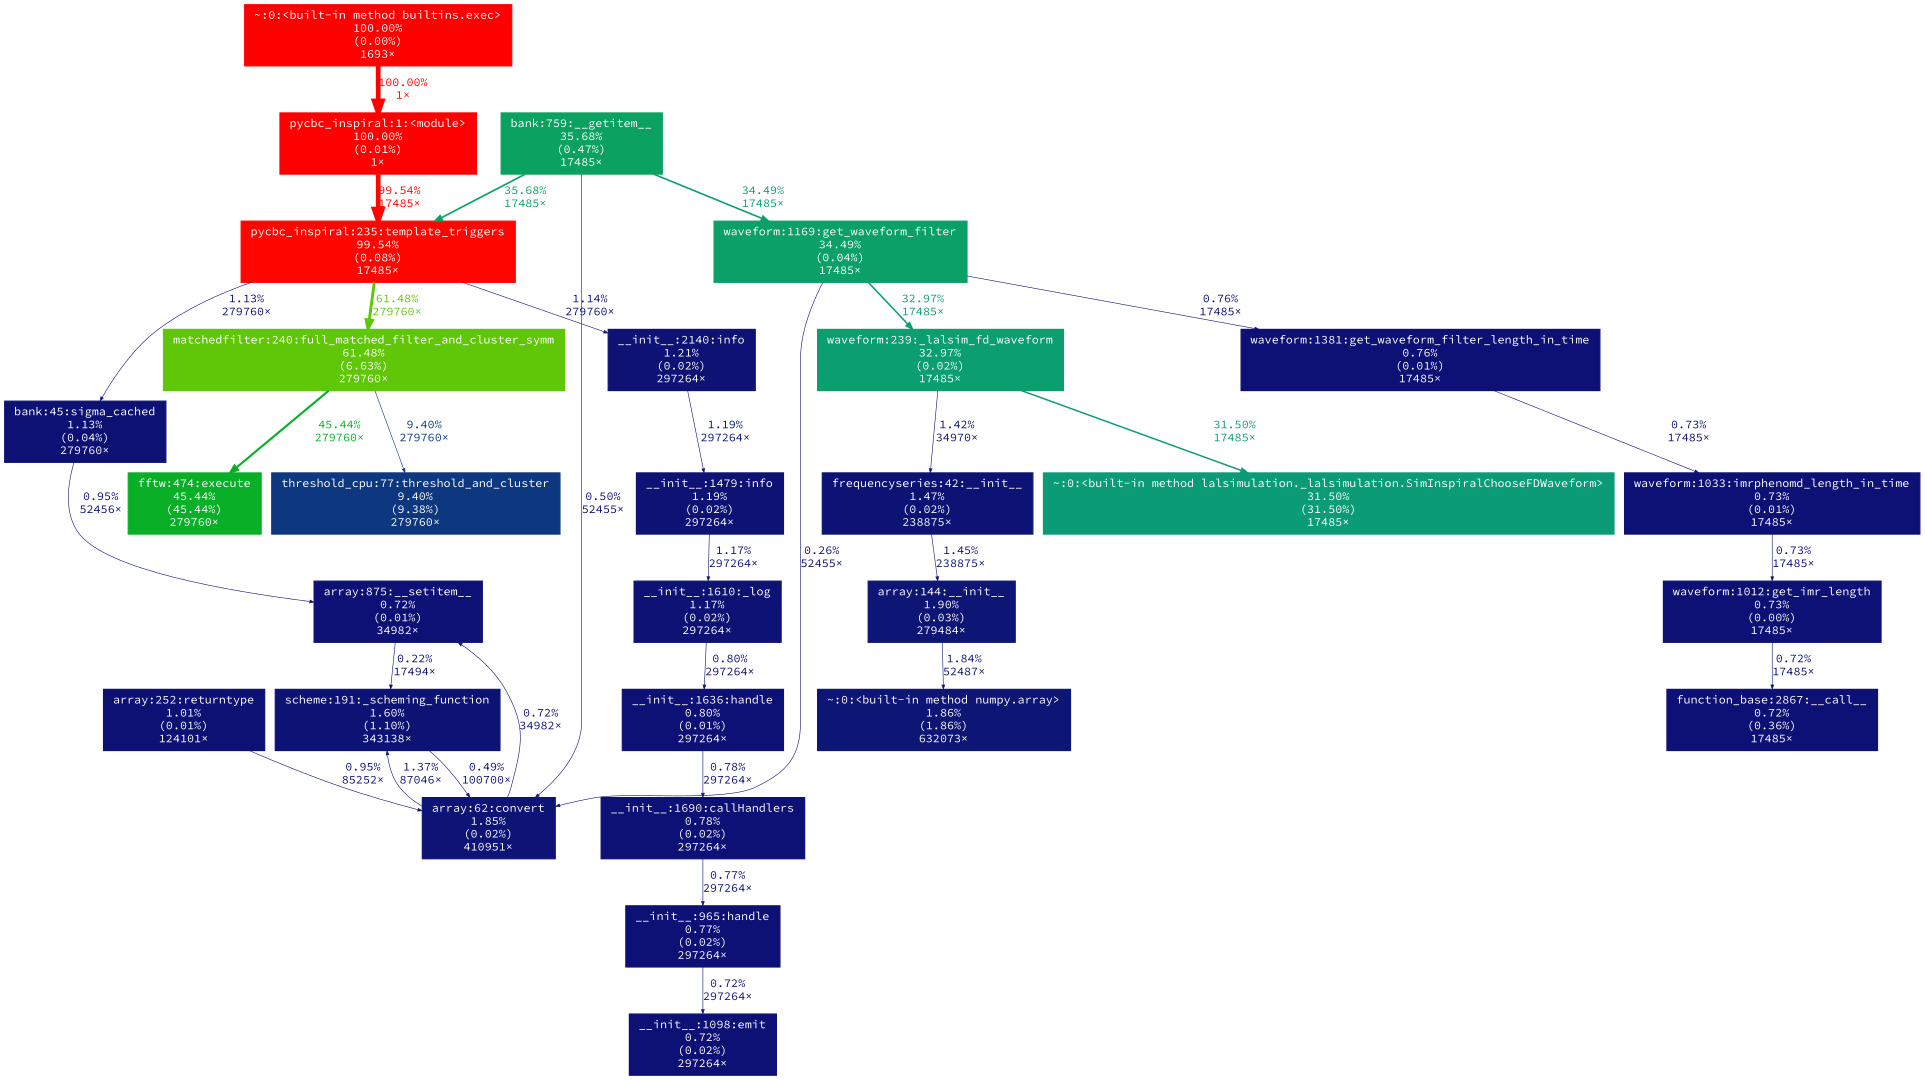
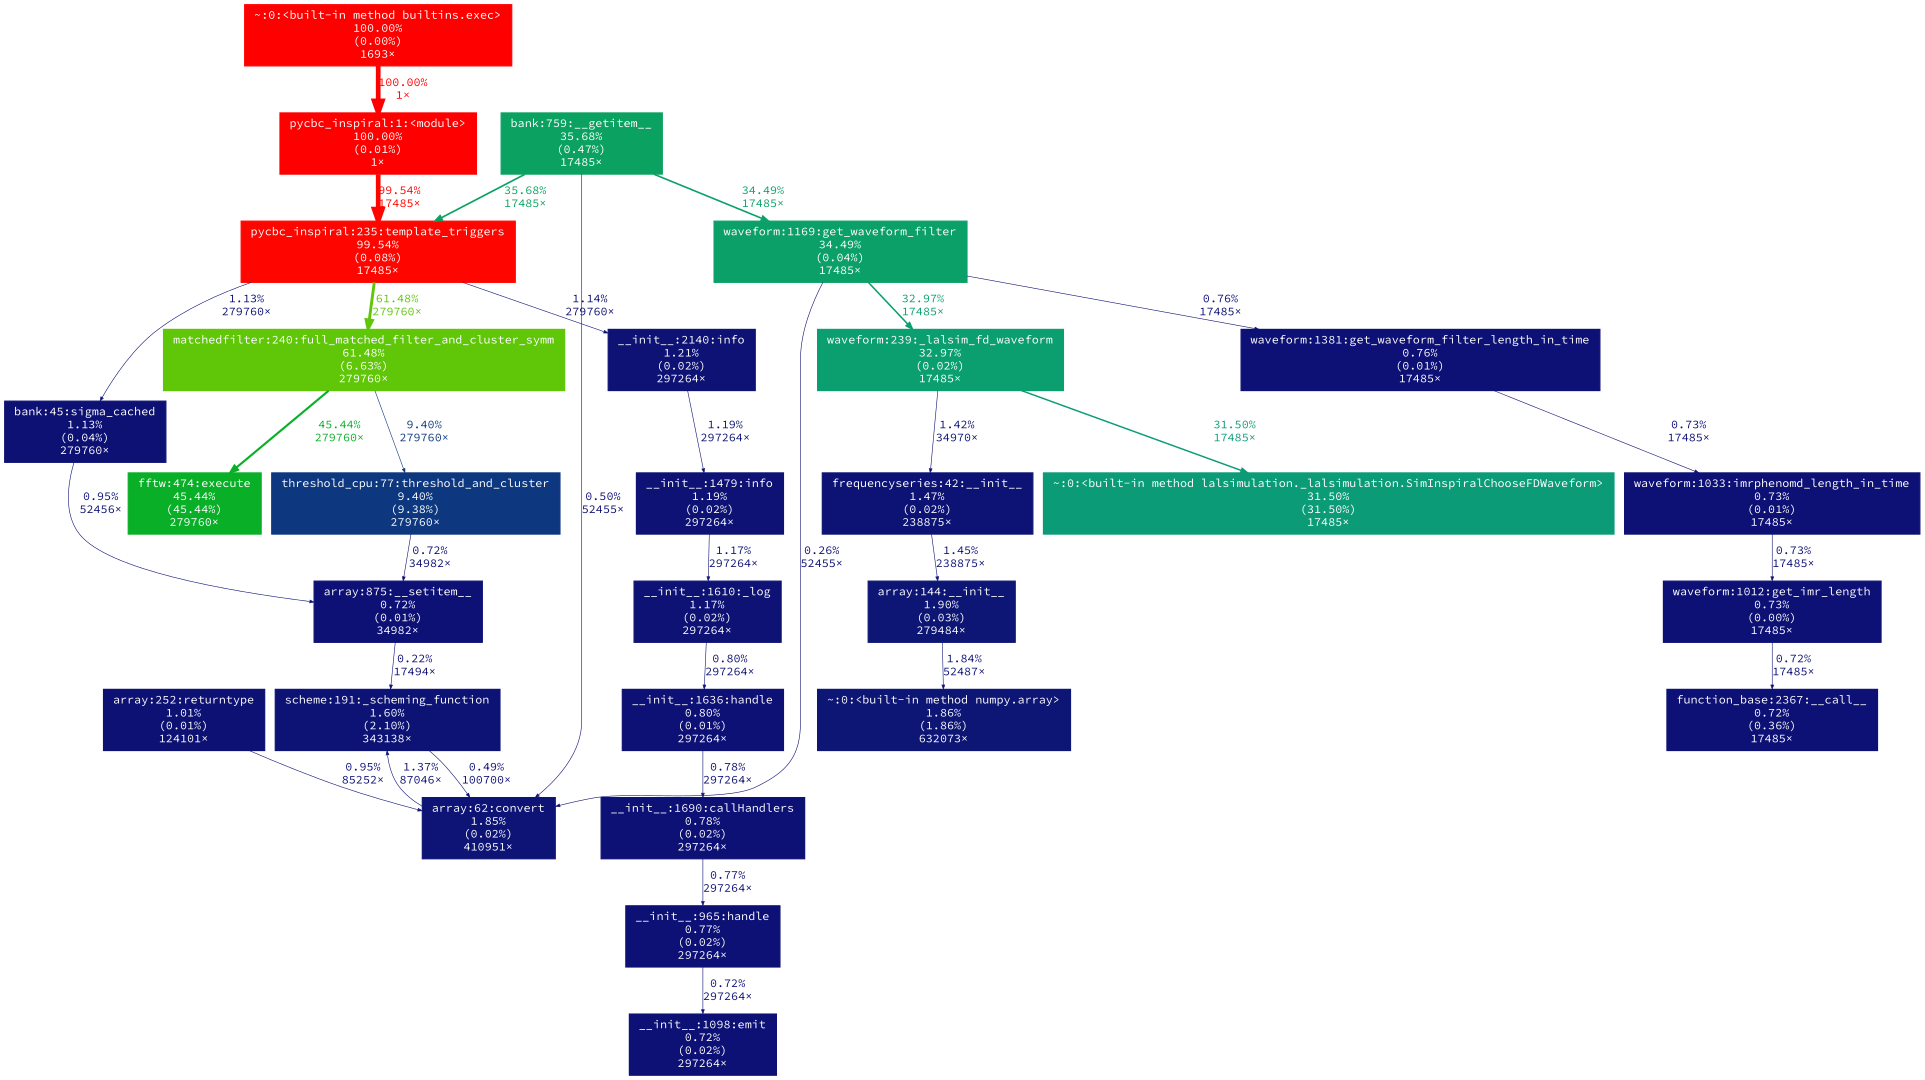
(516, 712) -> (407, 555)
(388, 720) -> (388, 720)
(1772, 720) -> (1772, 720)
